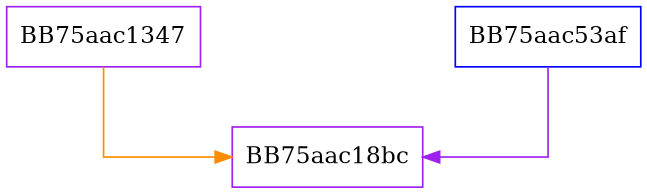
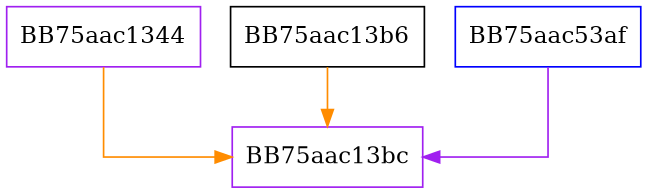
(104, 37) -> (104, 37)
none -> (327, 37)
(327, 157) -> (327, 157)
